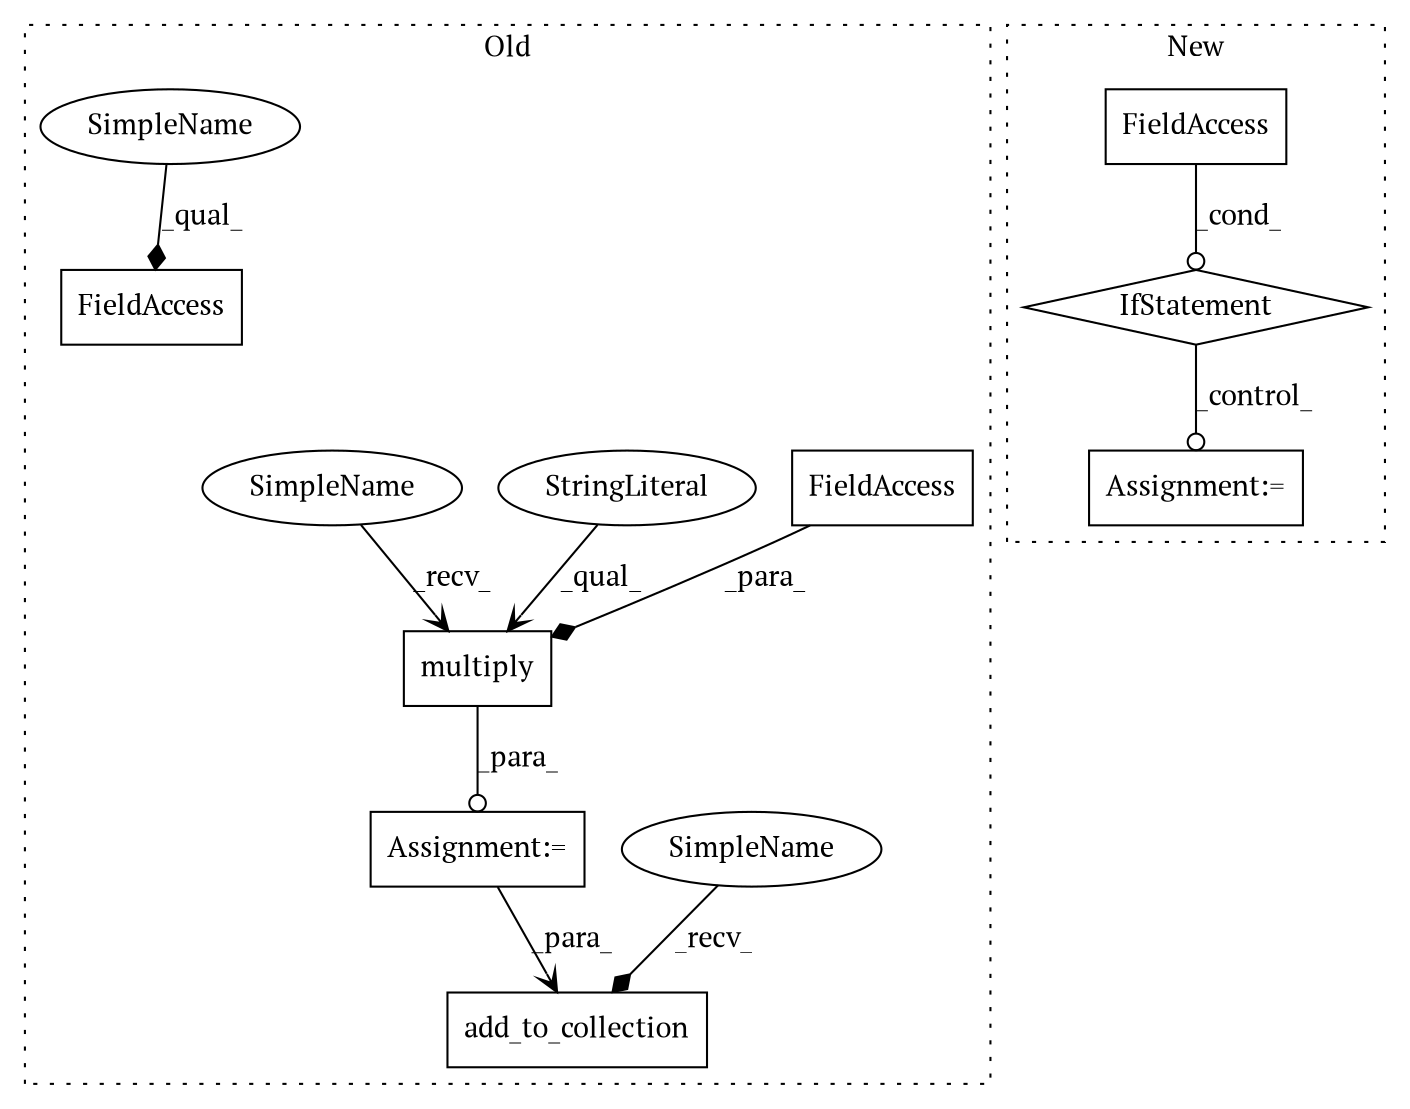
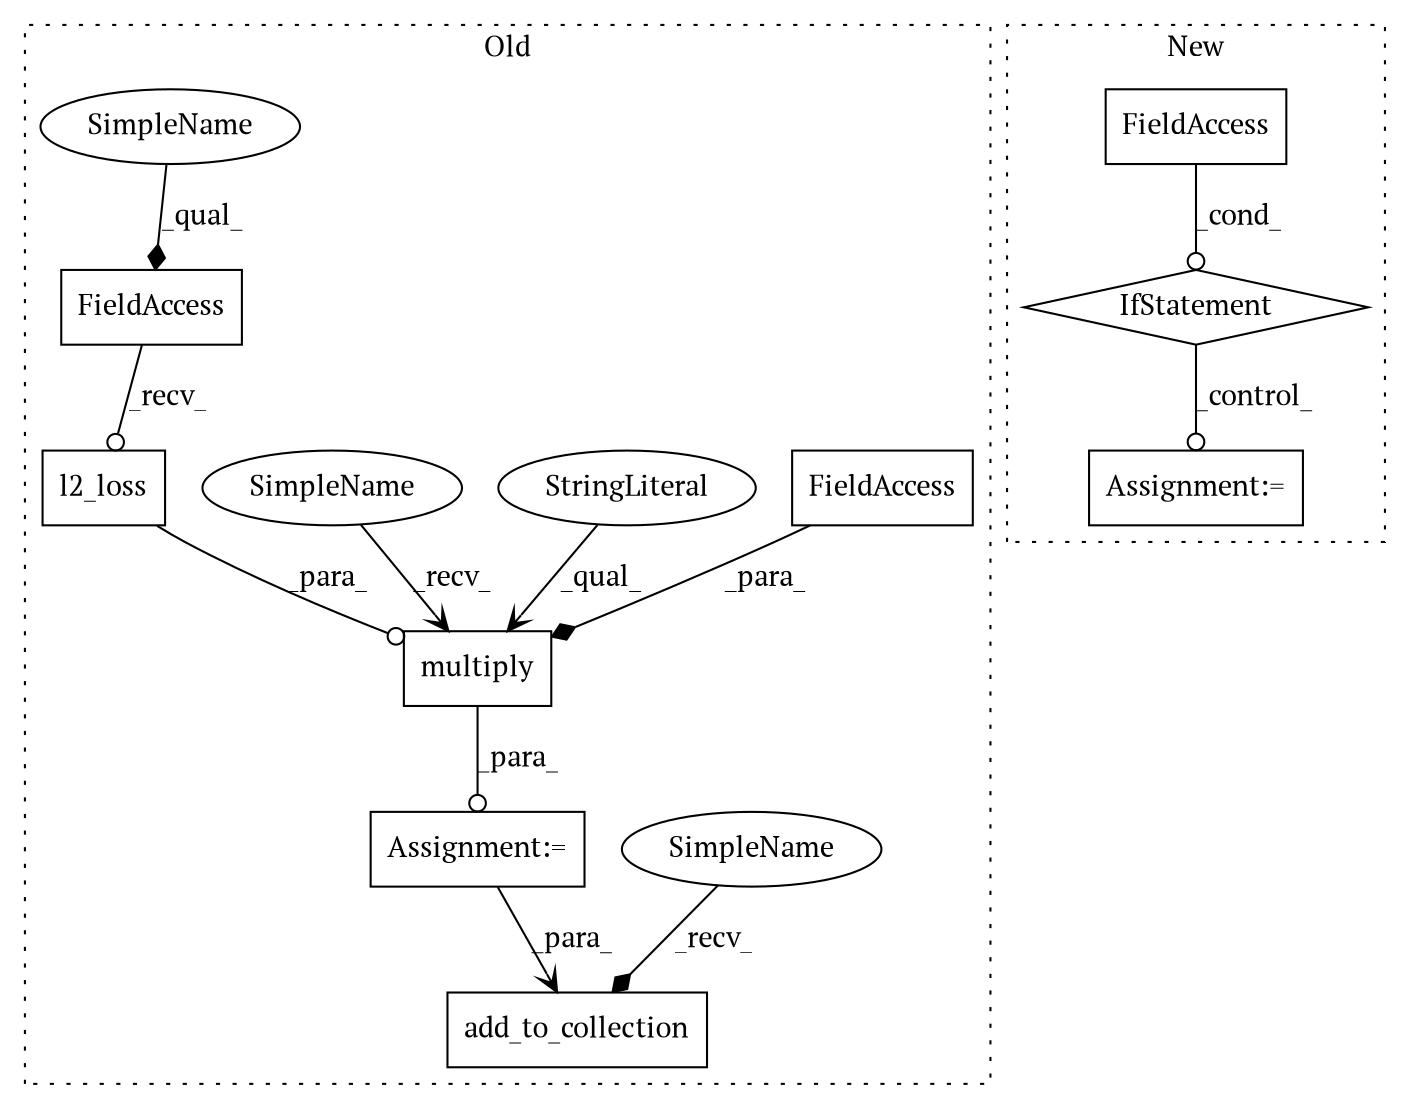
none -> (104, 488)
